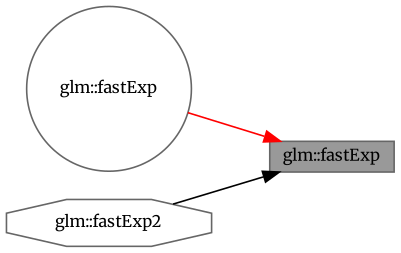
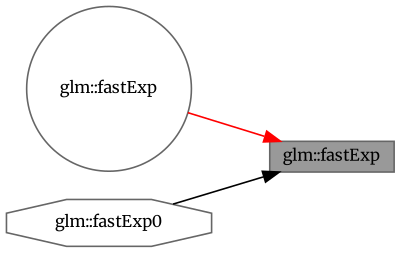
(109, 223) -> (109, 223)
